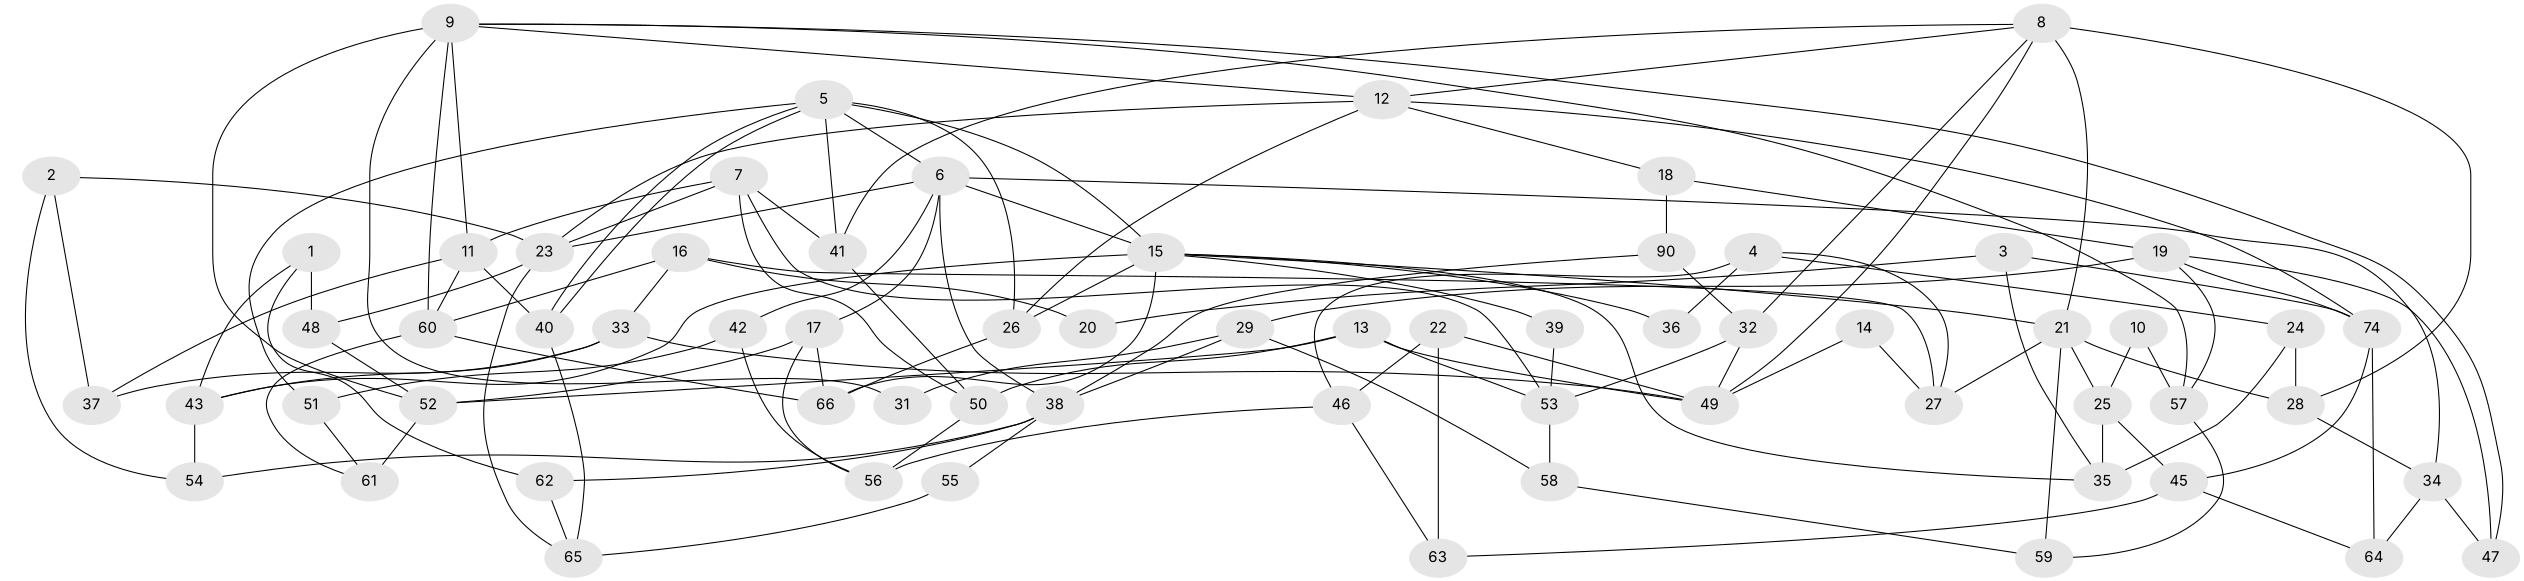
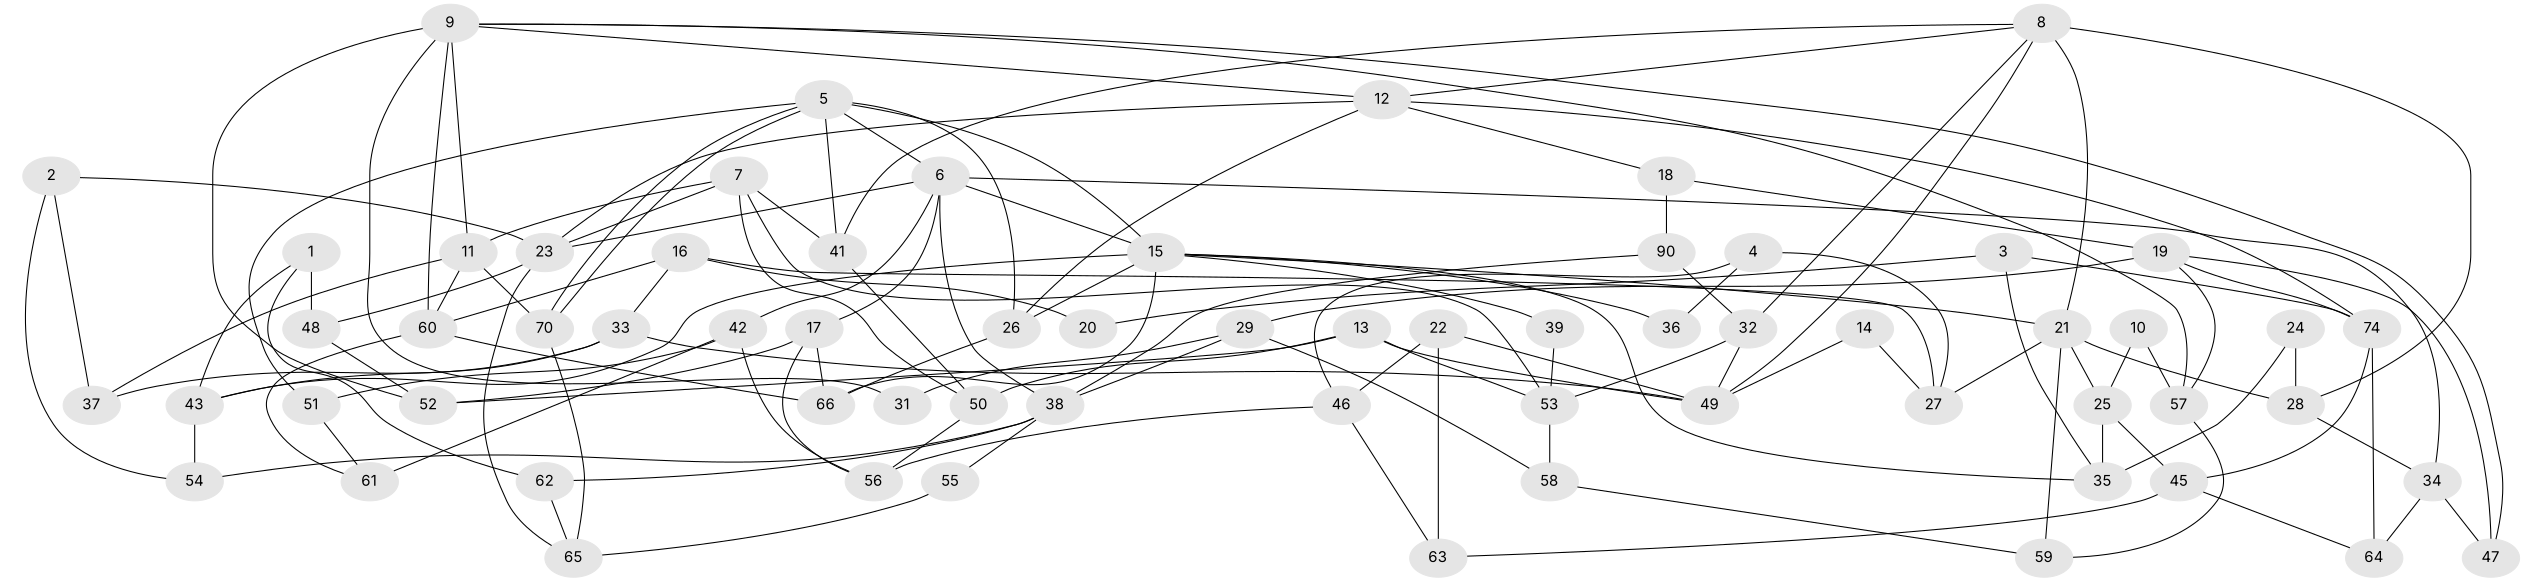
(2025, 289) -> none
(545, 329) -> (545, 329)
(399, 444) -> (554, 406)
